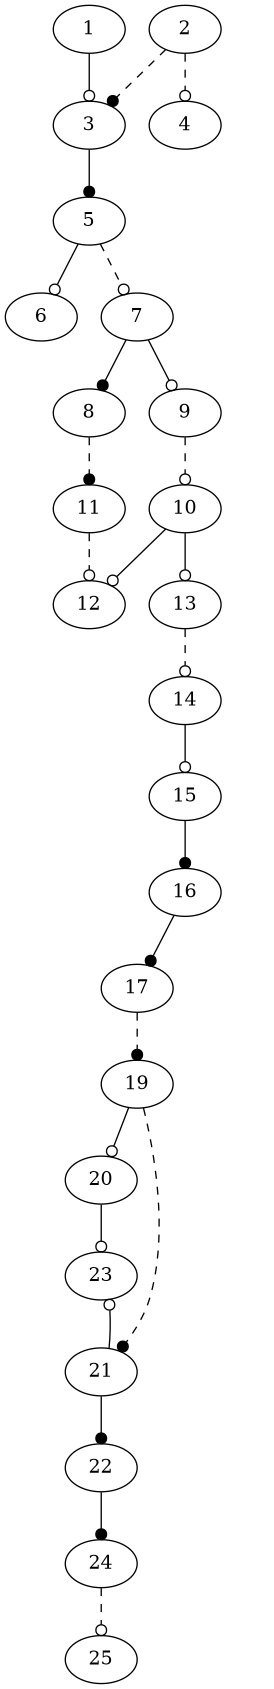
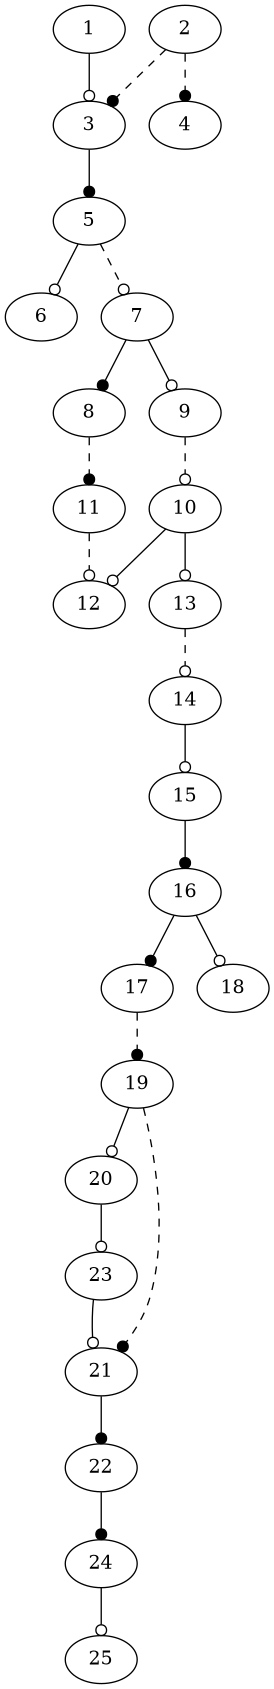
(185, 72) -> (185, 72)
none -> (233, 988)
(110, 1329) -> (92, 1318)
(101, 1606) -> (101, 1606)
